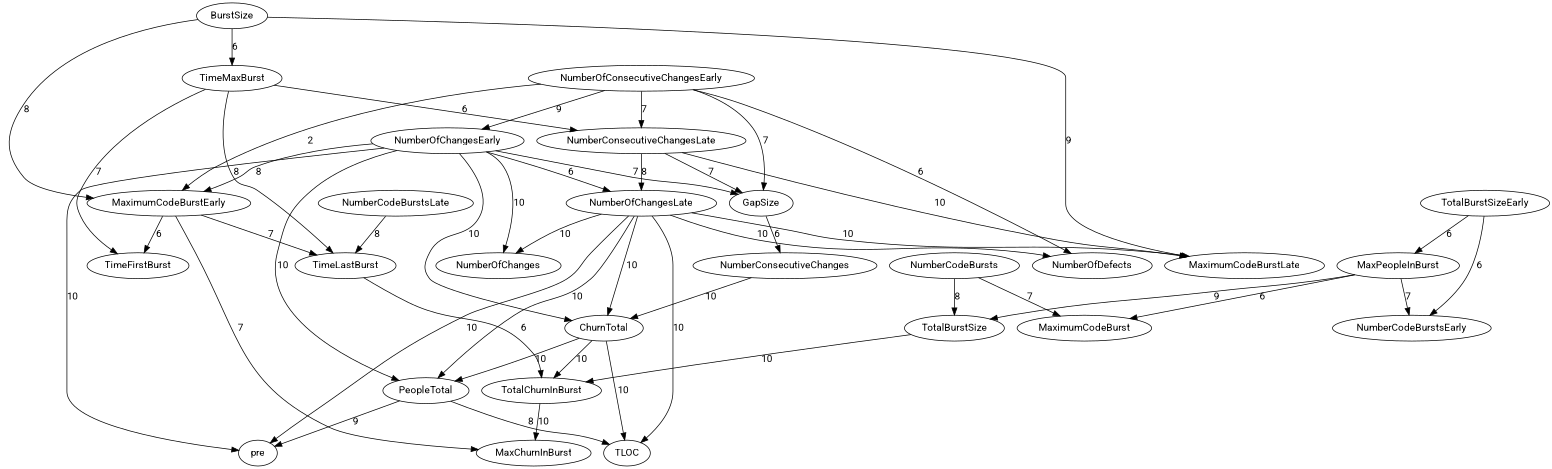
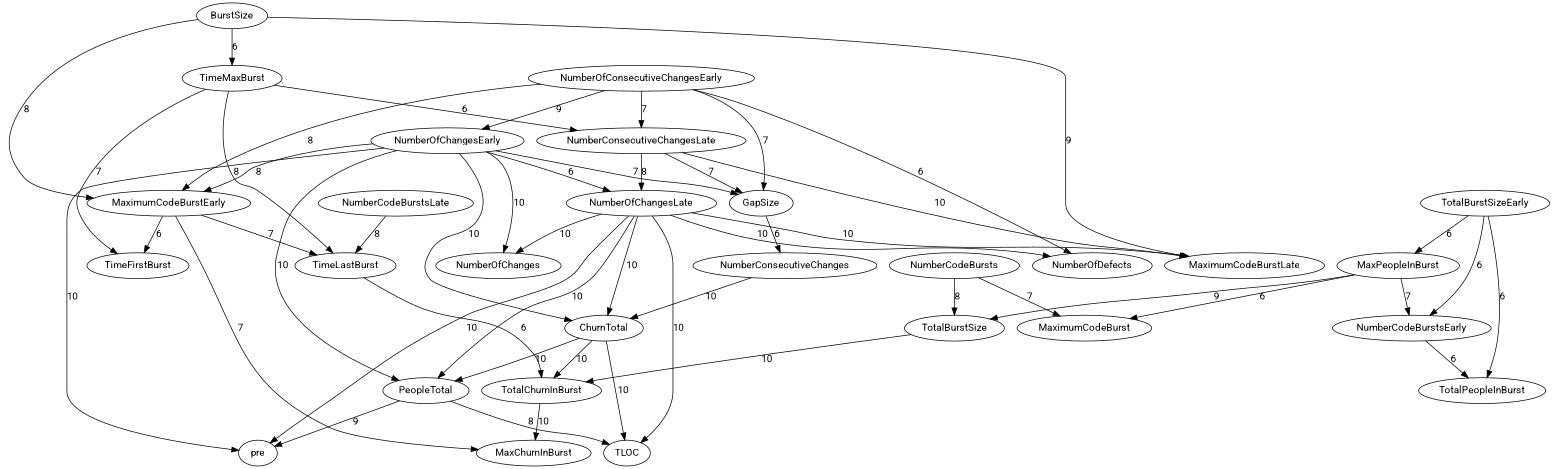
(310, 141) -> (310, 141)
none -> (1482, 391)
